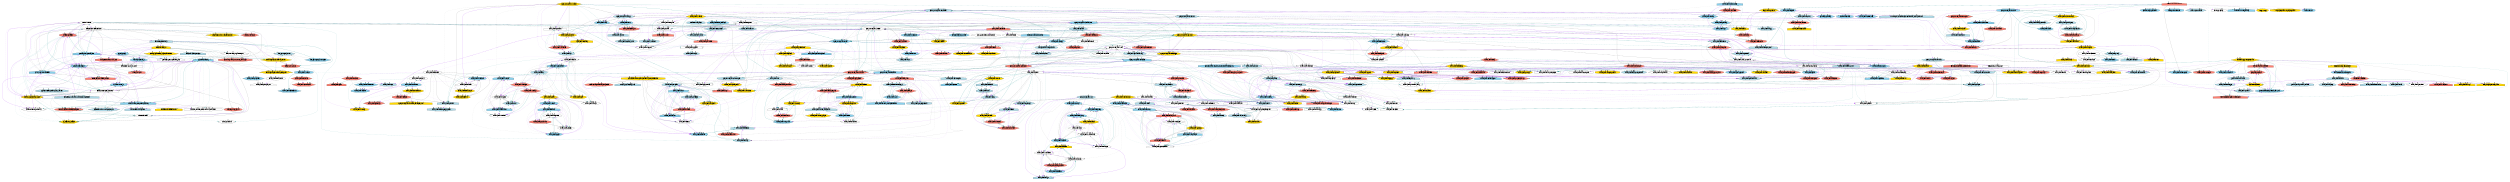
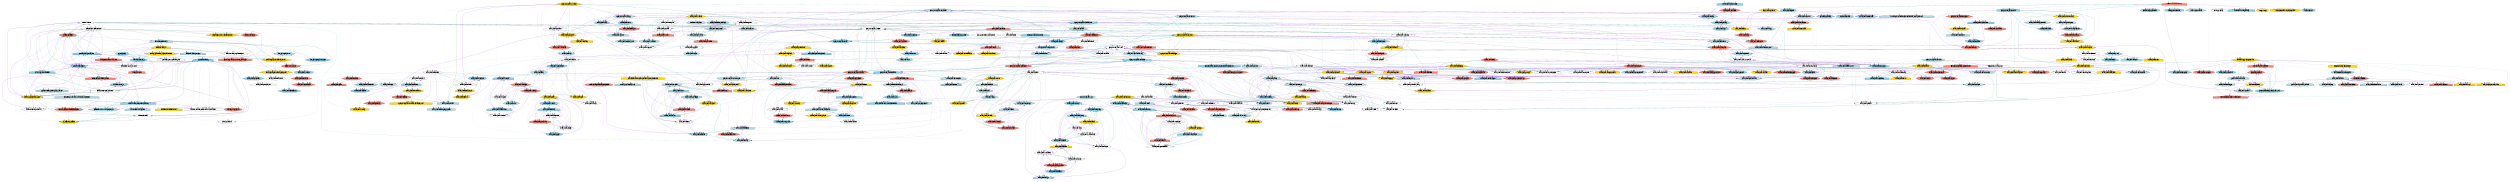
(941, 54) -> (941, 54)
